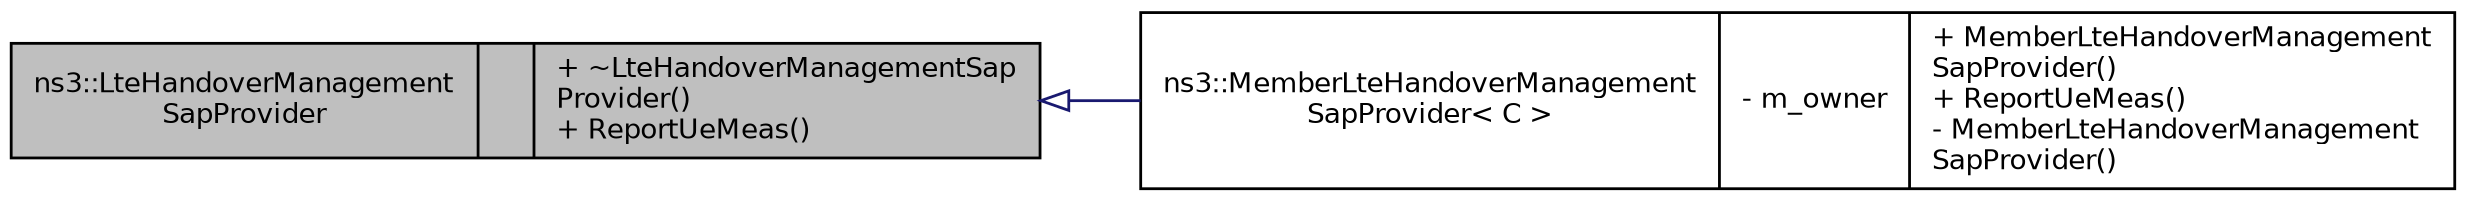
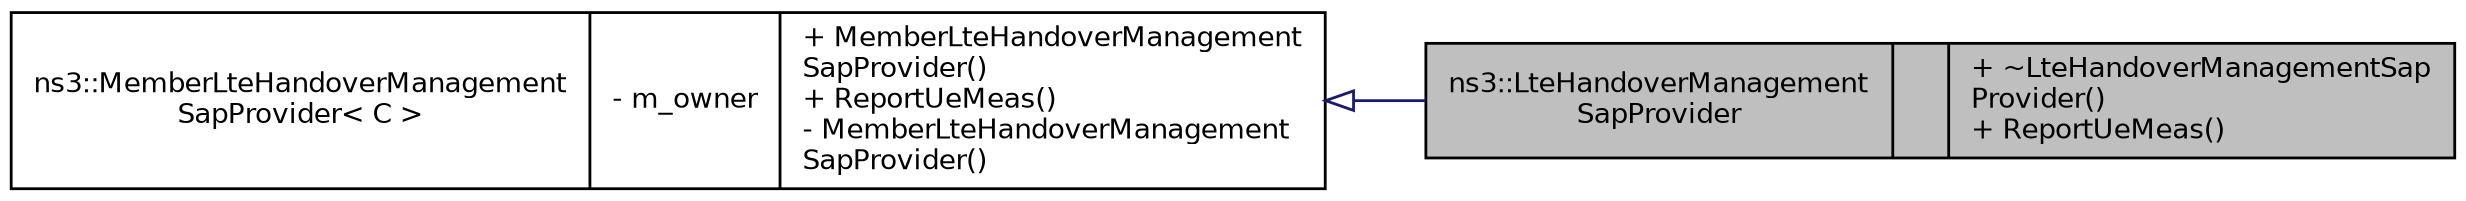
(1105, 101) -> (1390, 101)
